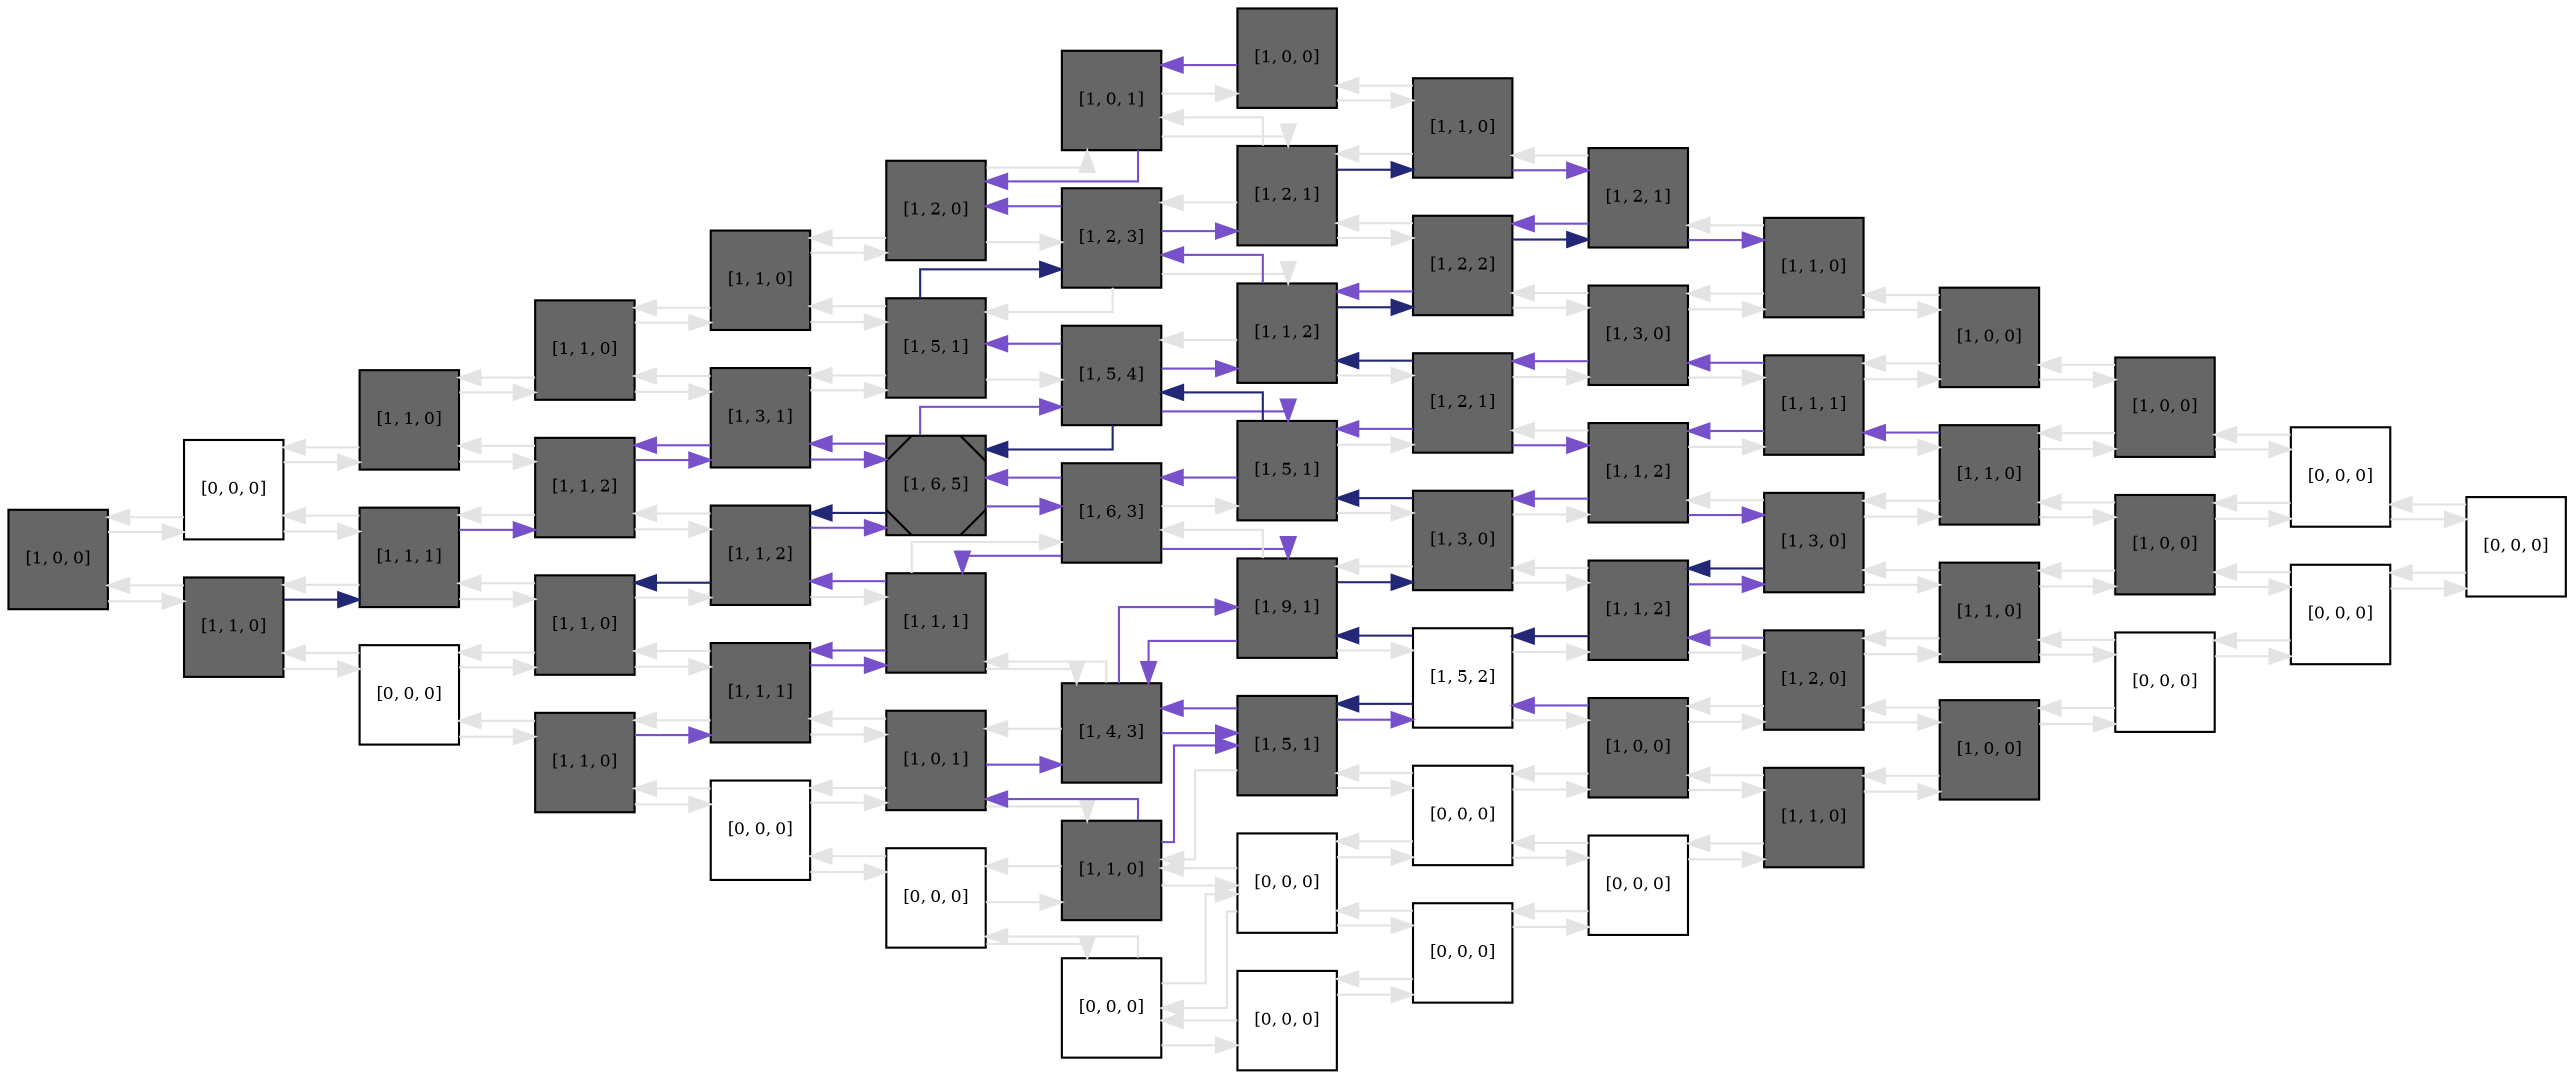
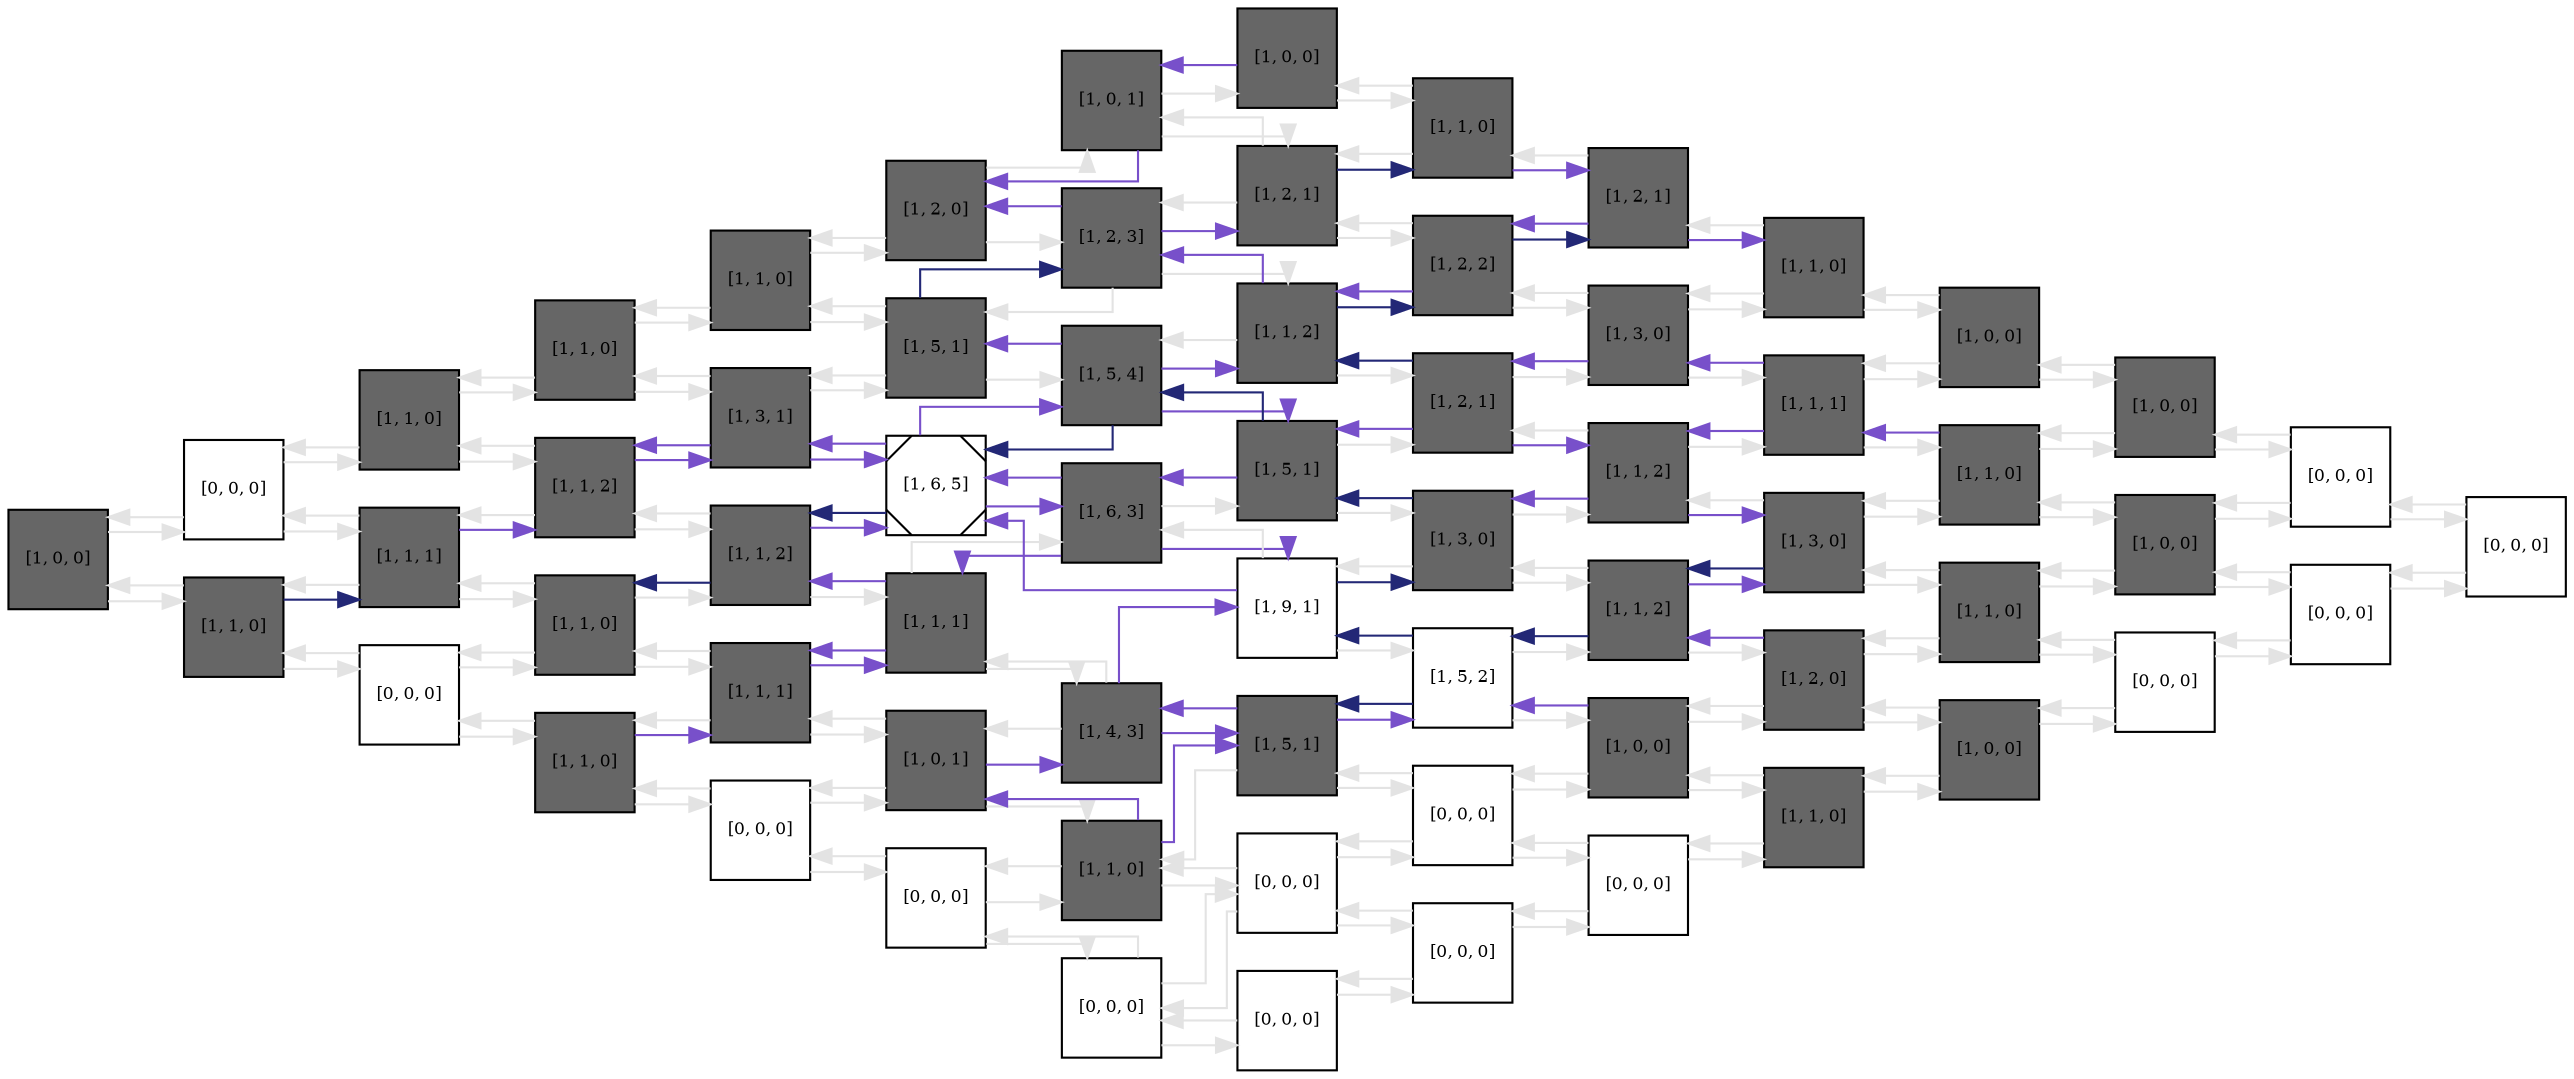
(936, 485) -> (936, 485)
(1287, 608) -> (1287, 608)
(1182, 641) -> (1087, 590)
